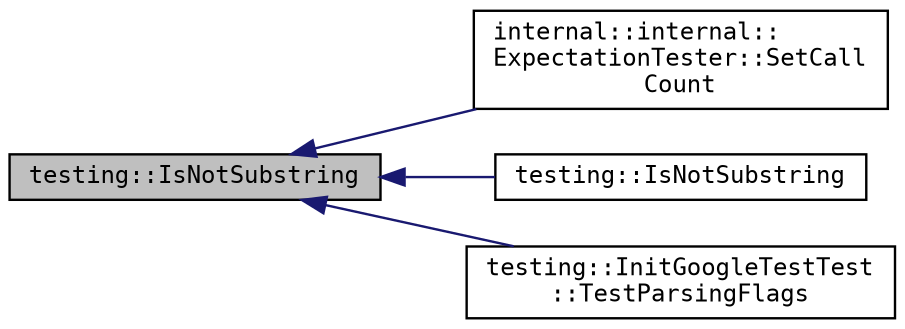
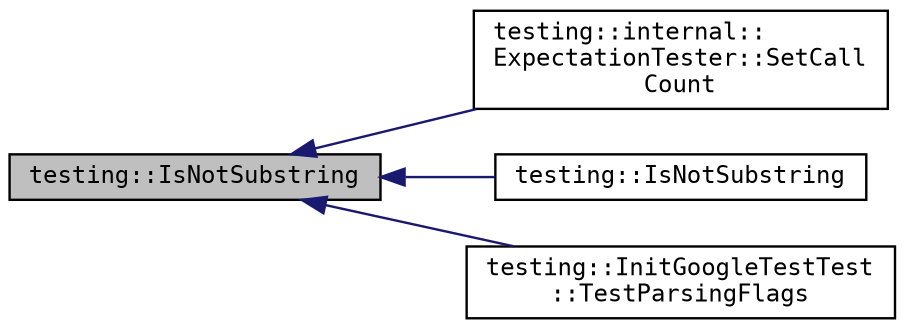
(681, 60) -> (681, 60)
